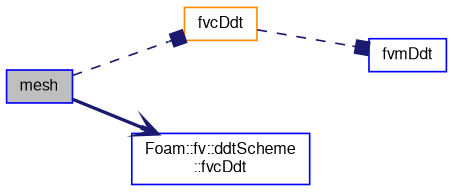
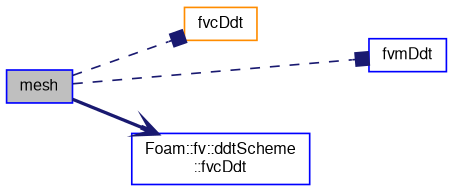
(305, 38) -> (212, 72)
